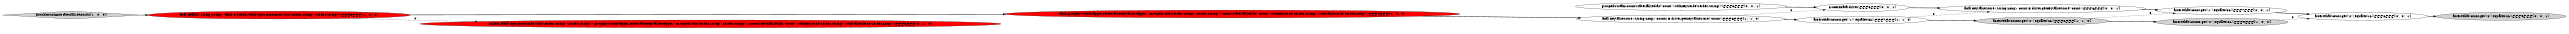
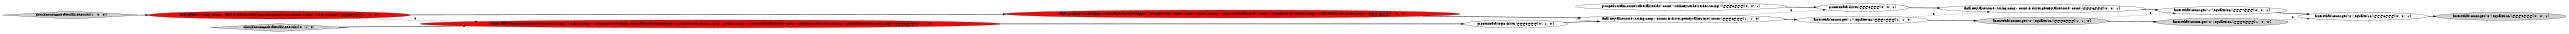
none -> (1516, 24)
none -> (279, 28)
